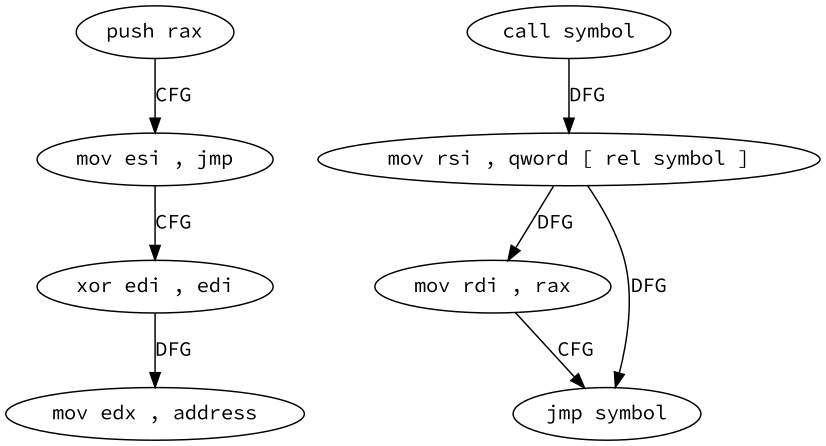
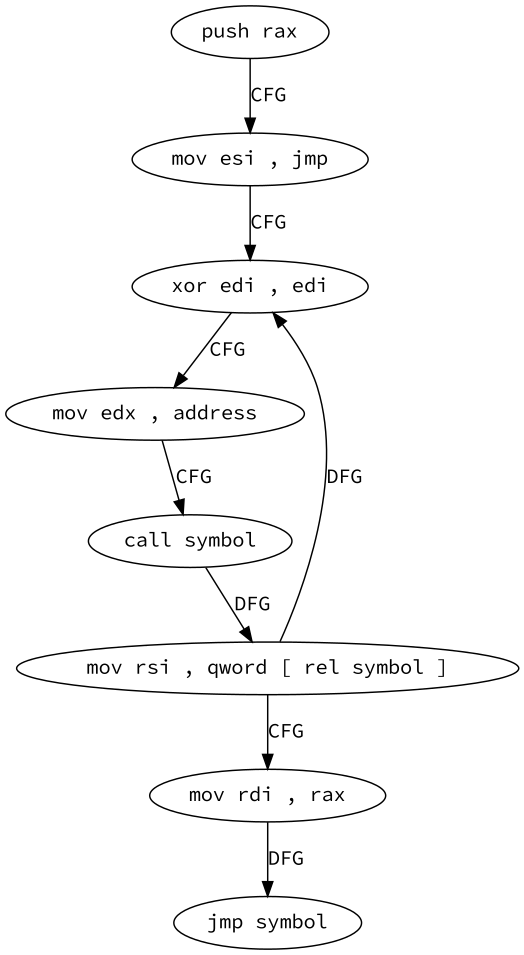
(555, 223) -> (286, 732)
(627, 275) -> (325, 481)
(173, 350) -> (227, 350)
(576, 350) -> (286, 859)
none -> (171, 470)
